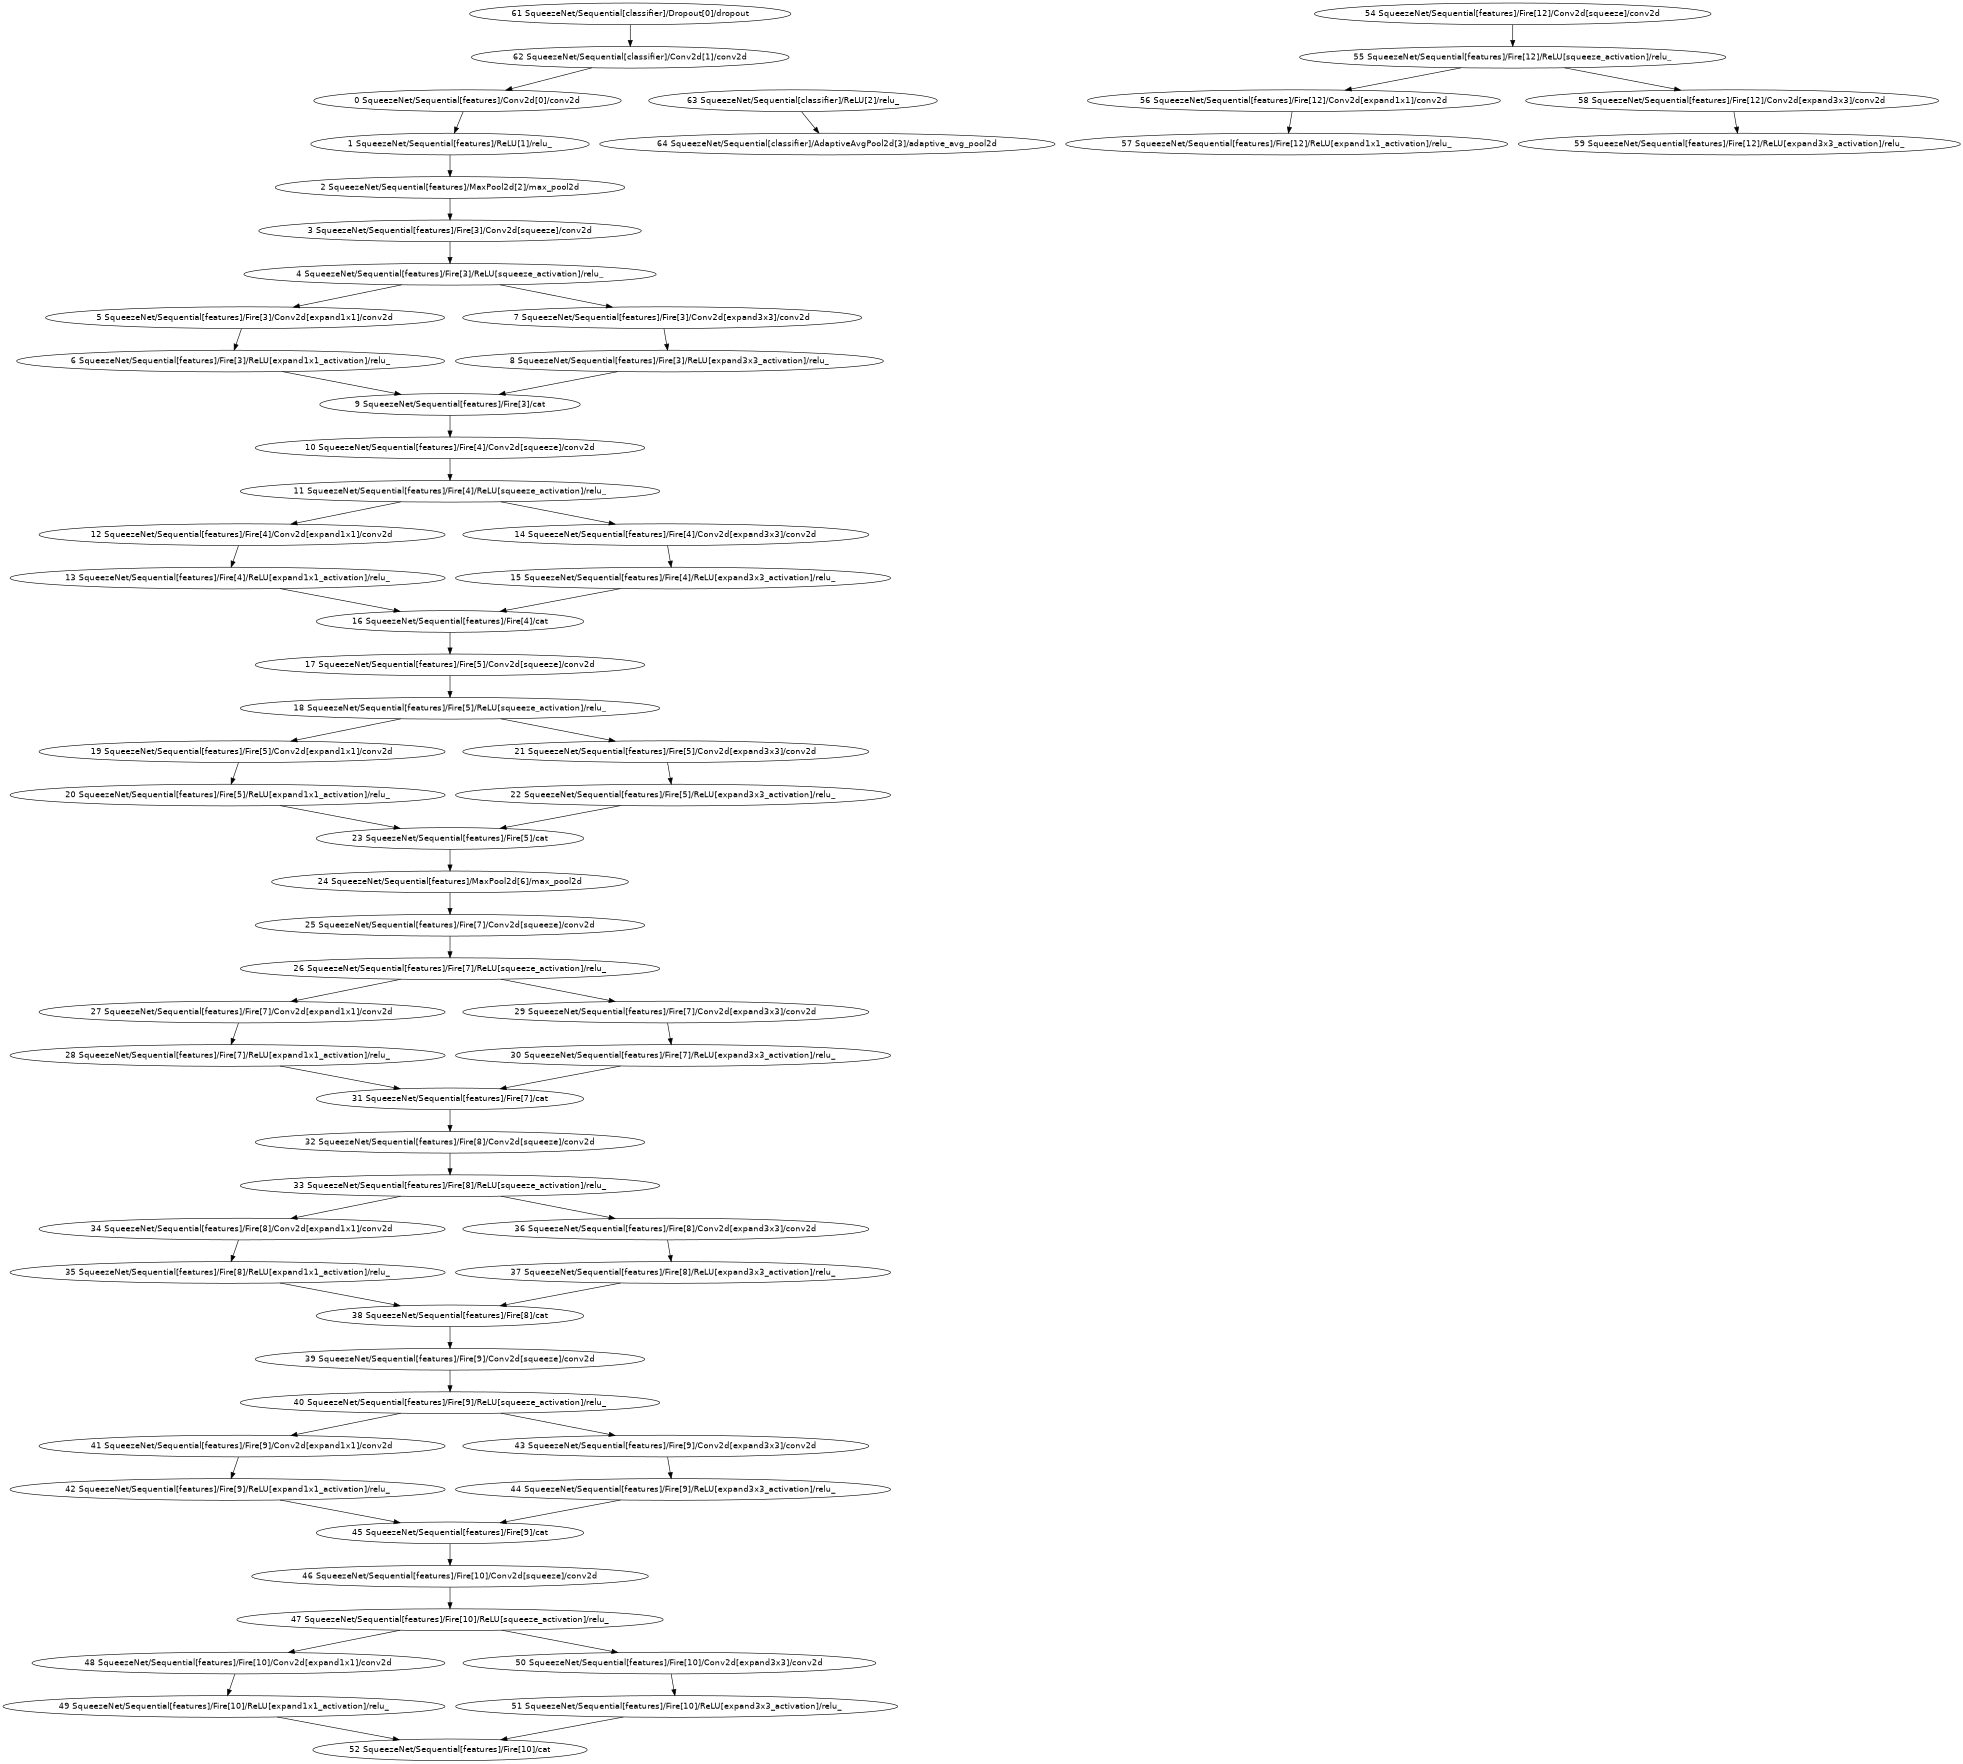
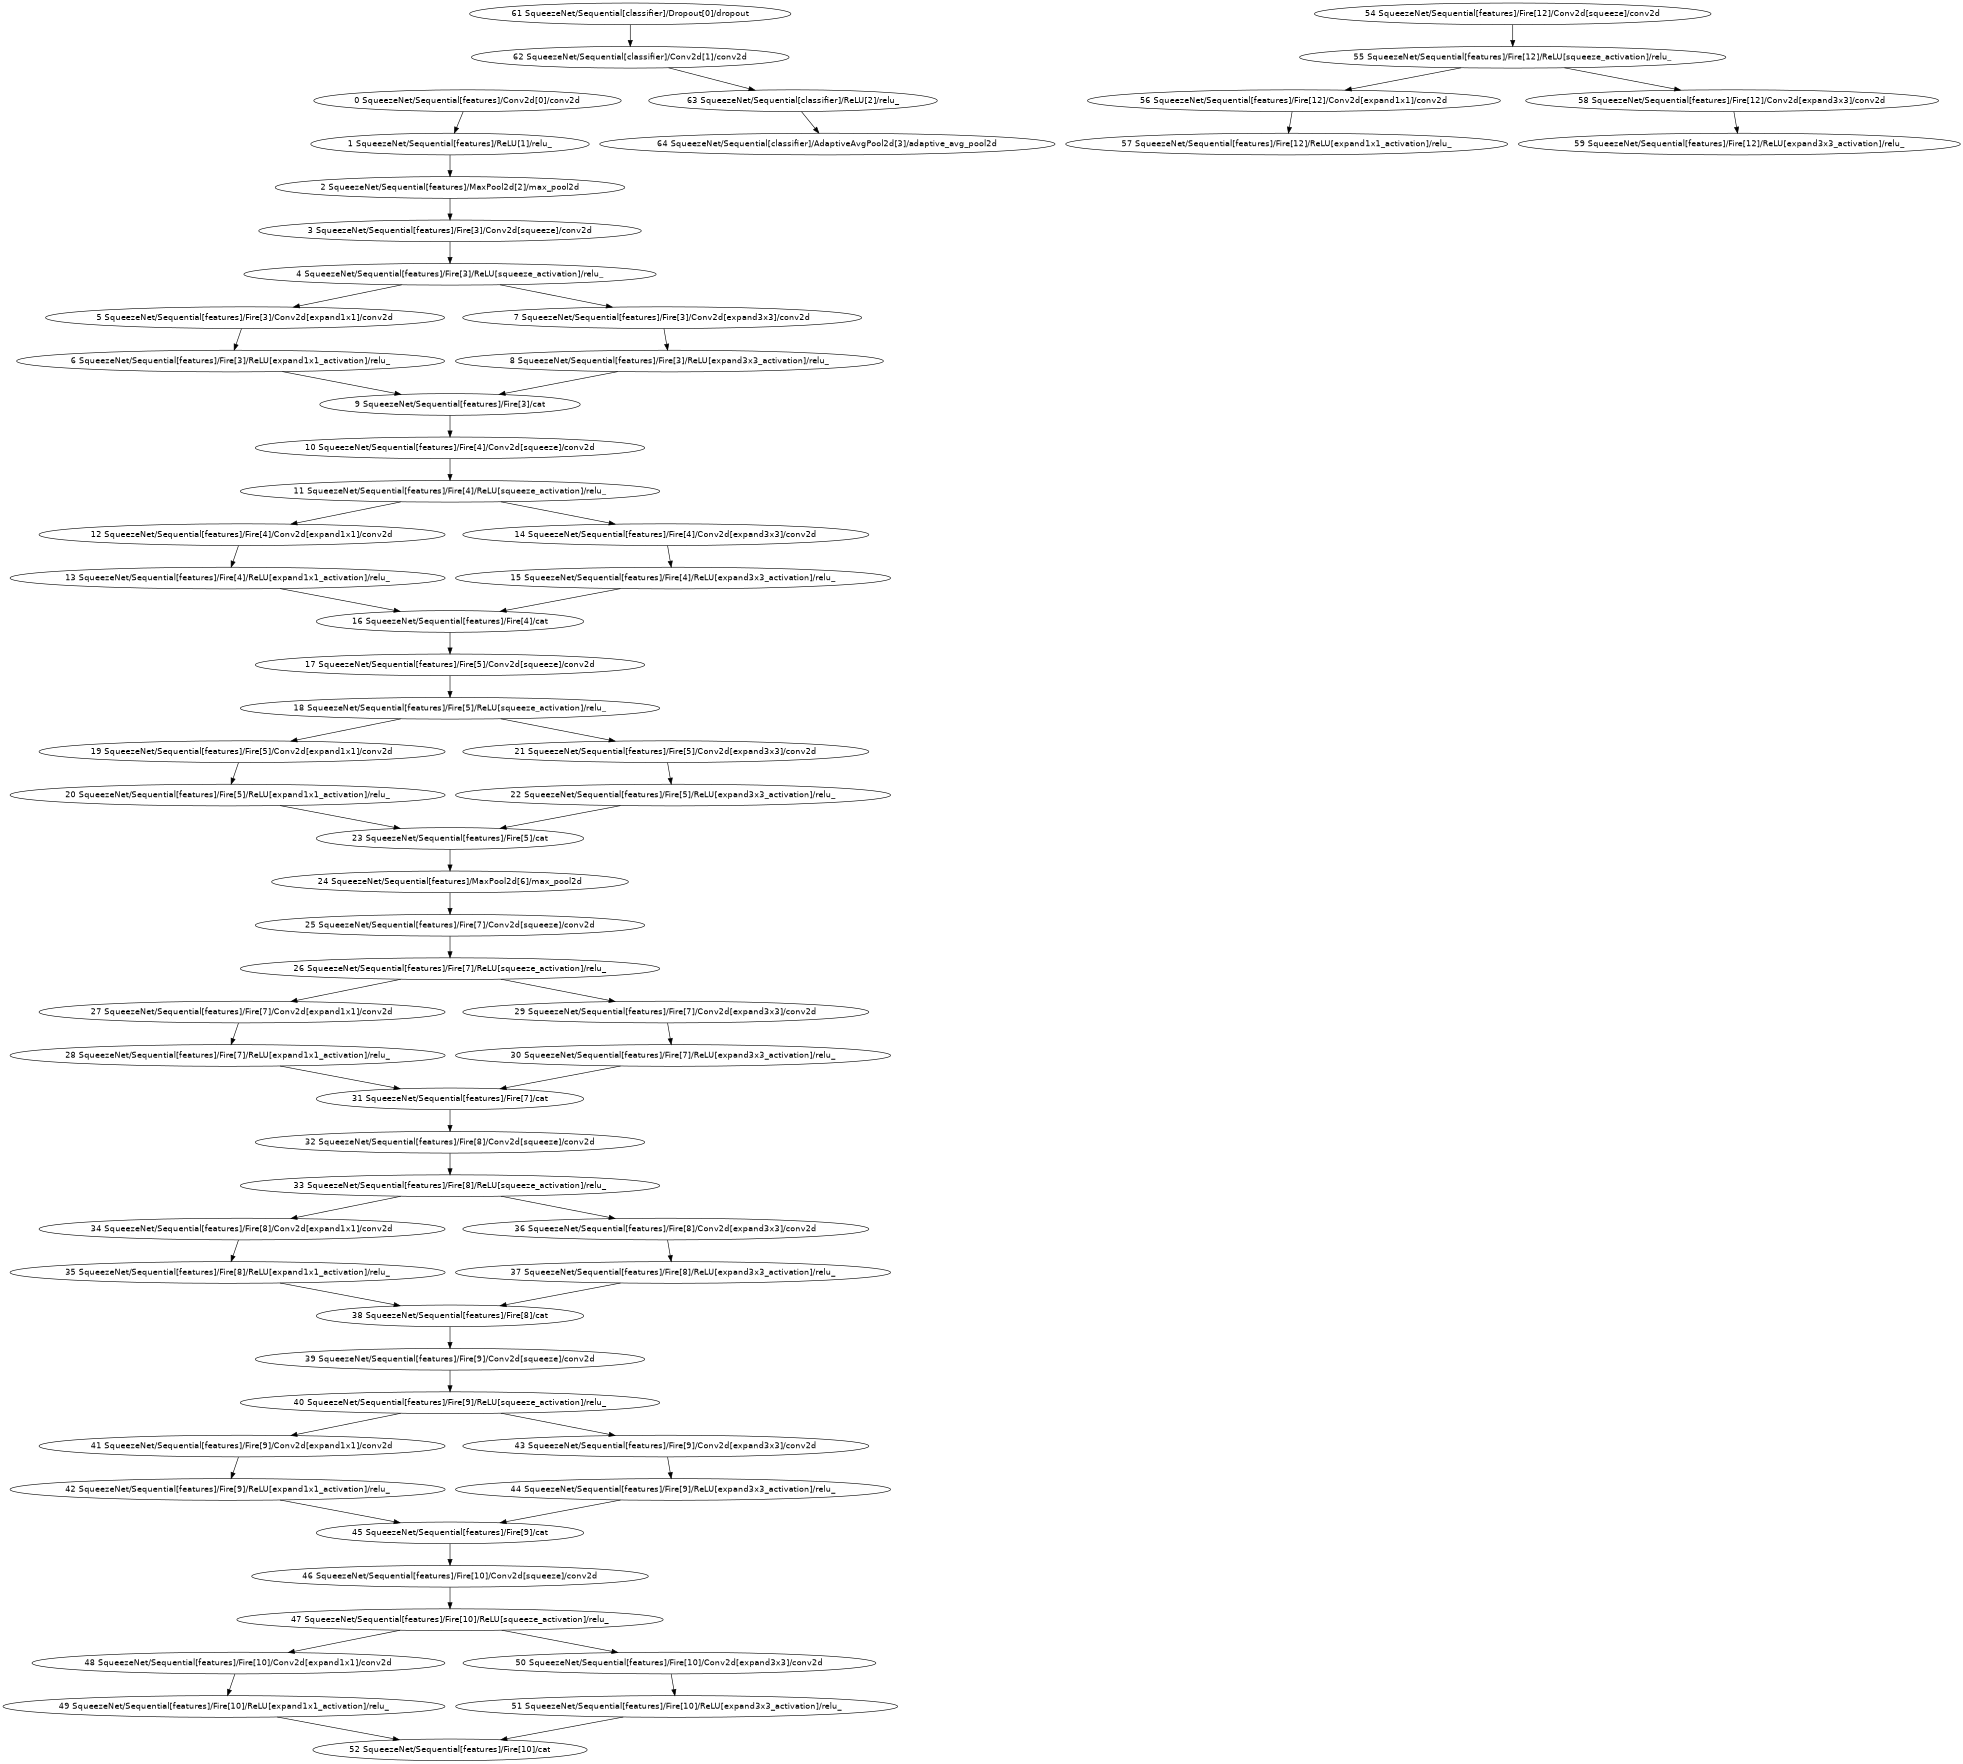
(552, 78) -> (709, 78)
